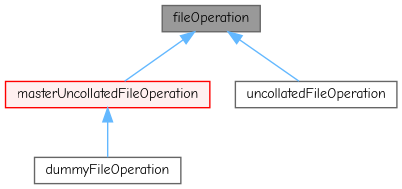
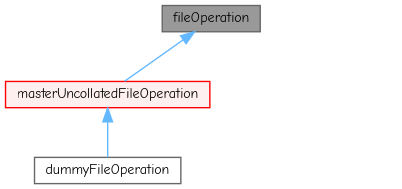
(316, 95) -> none
